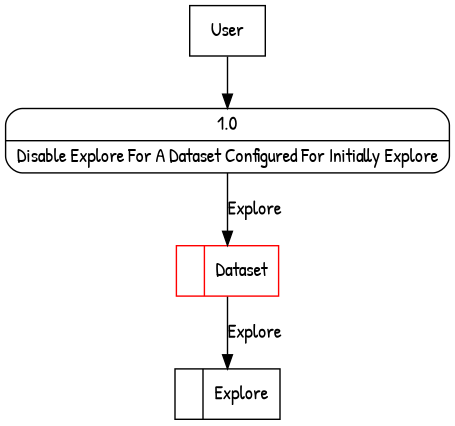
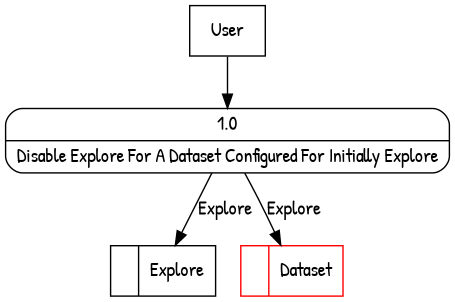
(227, 326) -> (197, 203)
